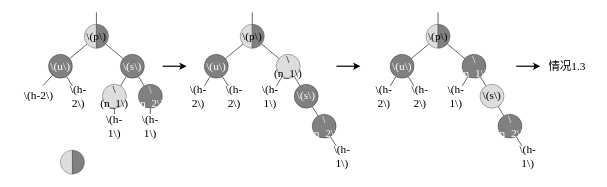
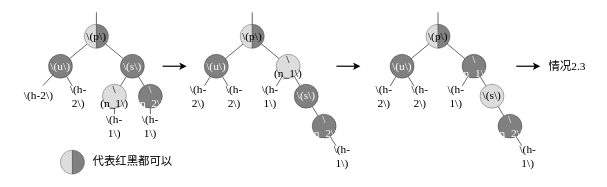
(568, 66) -> (568, 66)
none -> (132, 162)
